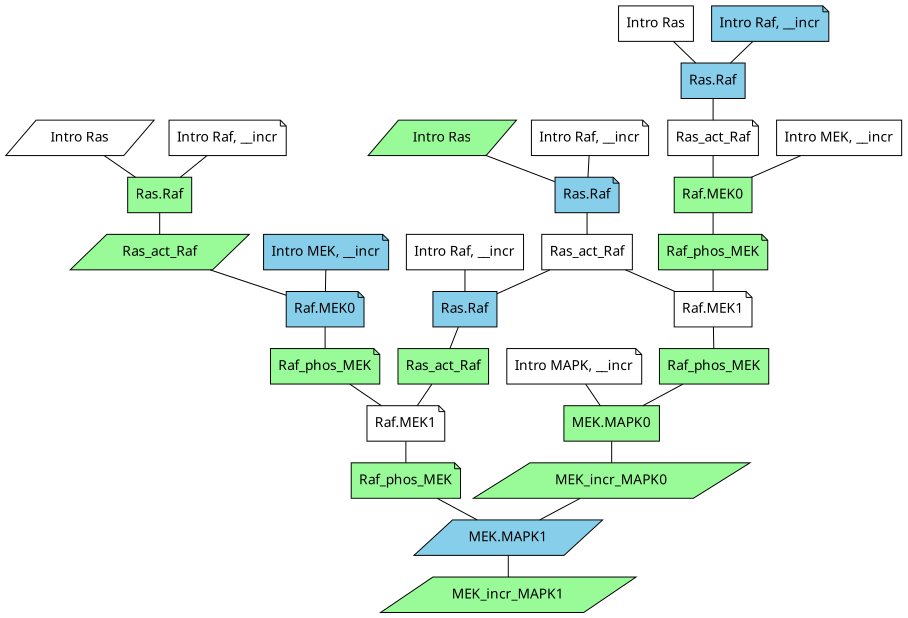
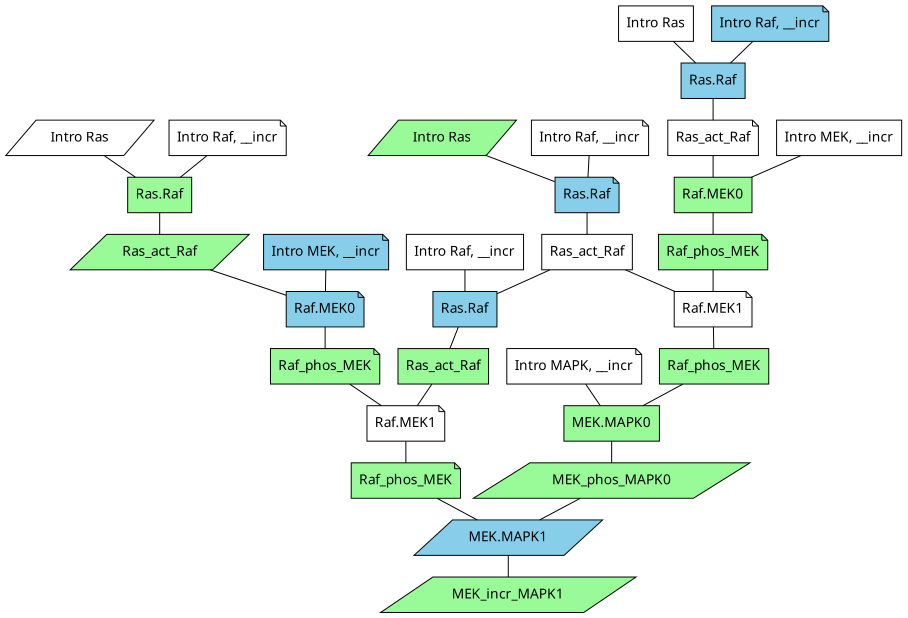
(612, 481) -> (612, 481)
